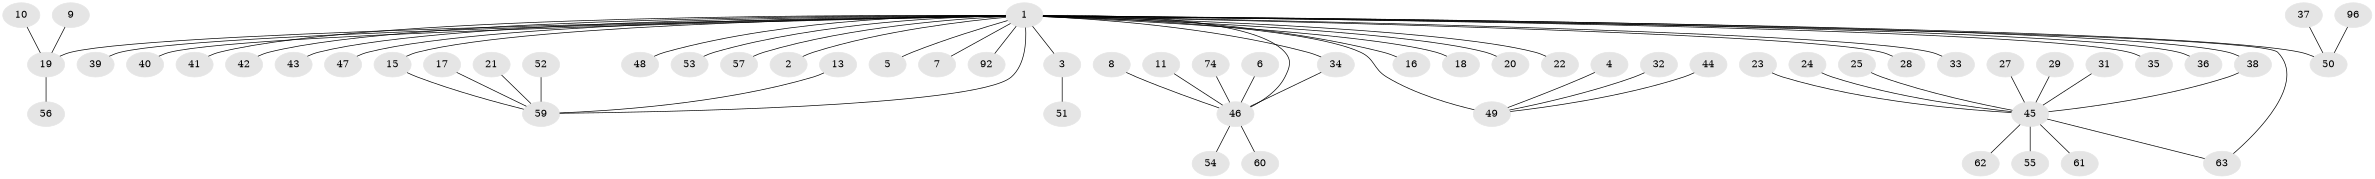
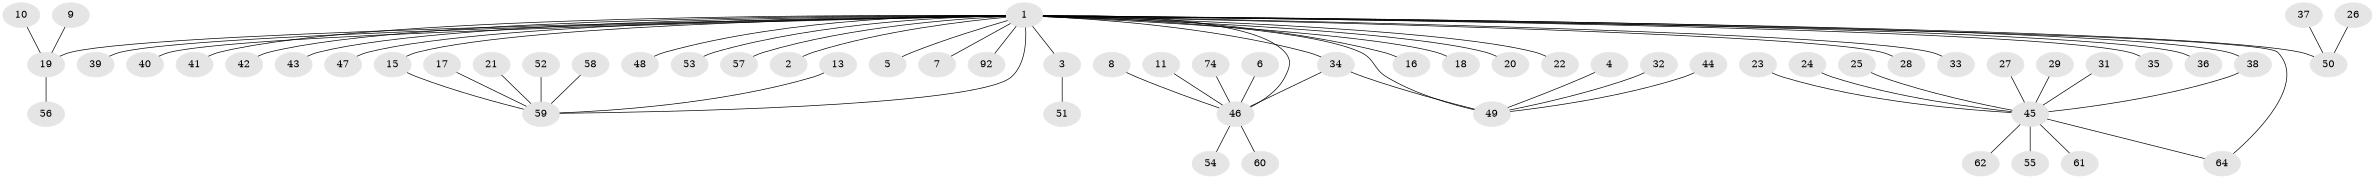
(2353, 15) -> (2353, 15)
none -> (591, 65)
none -> (1397, 88)
(2222, 164) -> (2222, 164)
